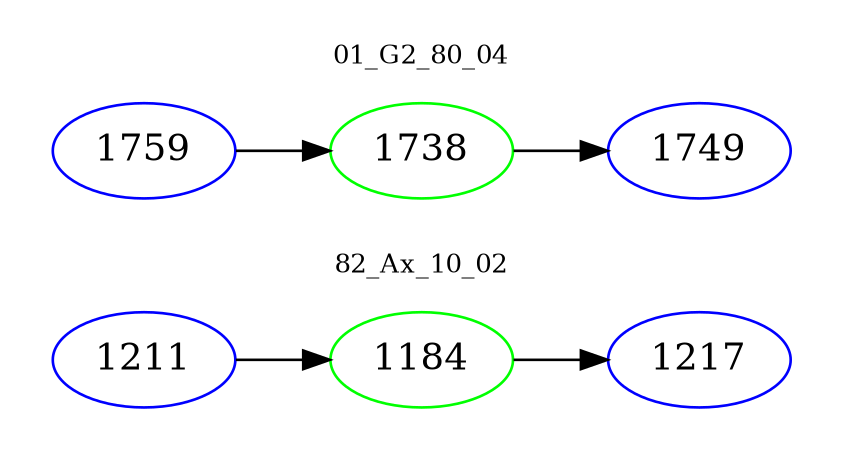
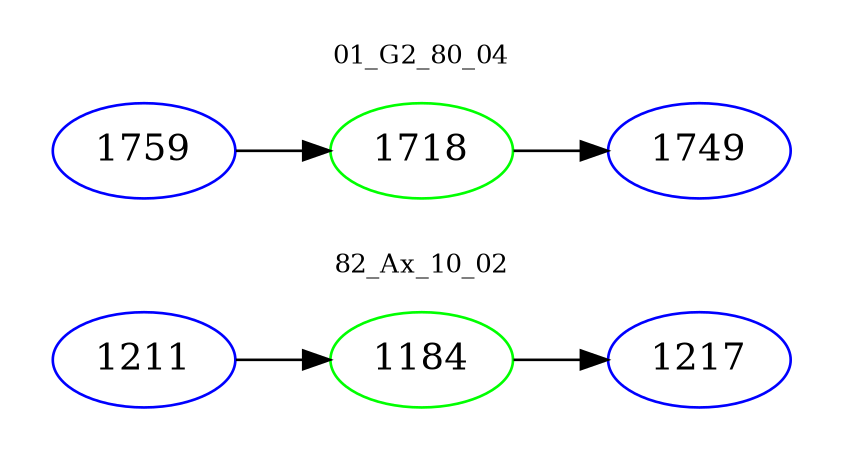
(422, 151) -> (422, 151)
